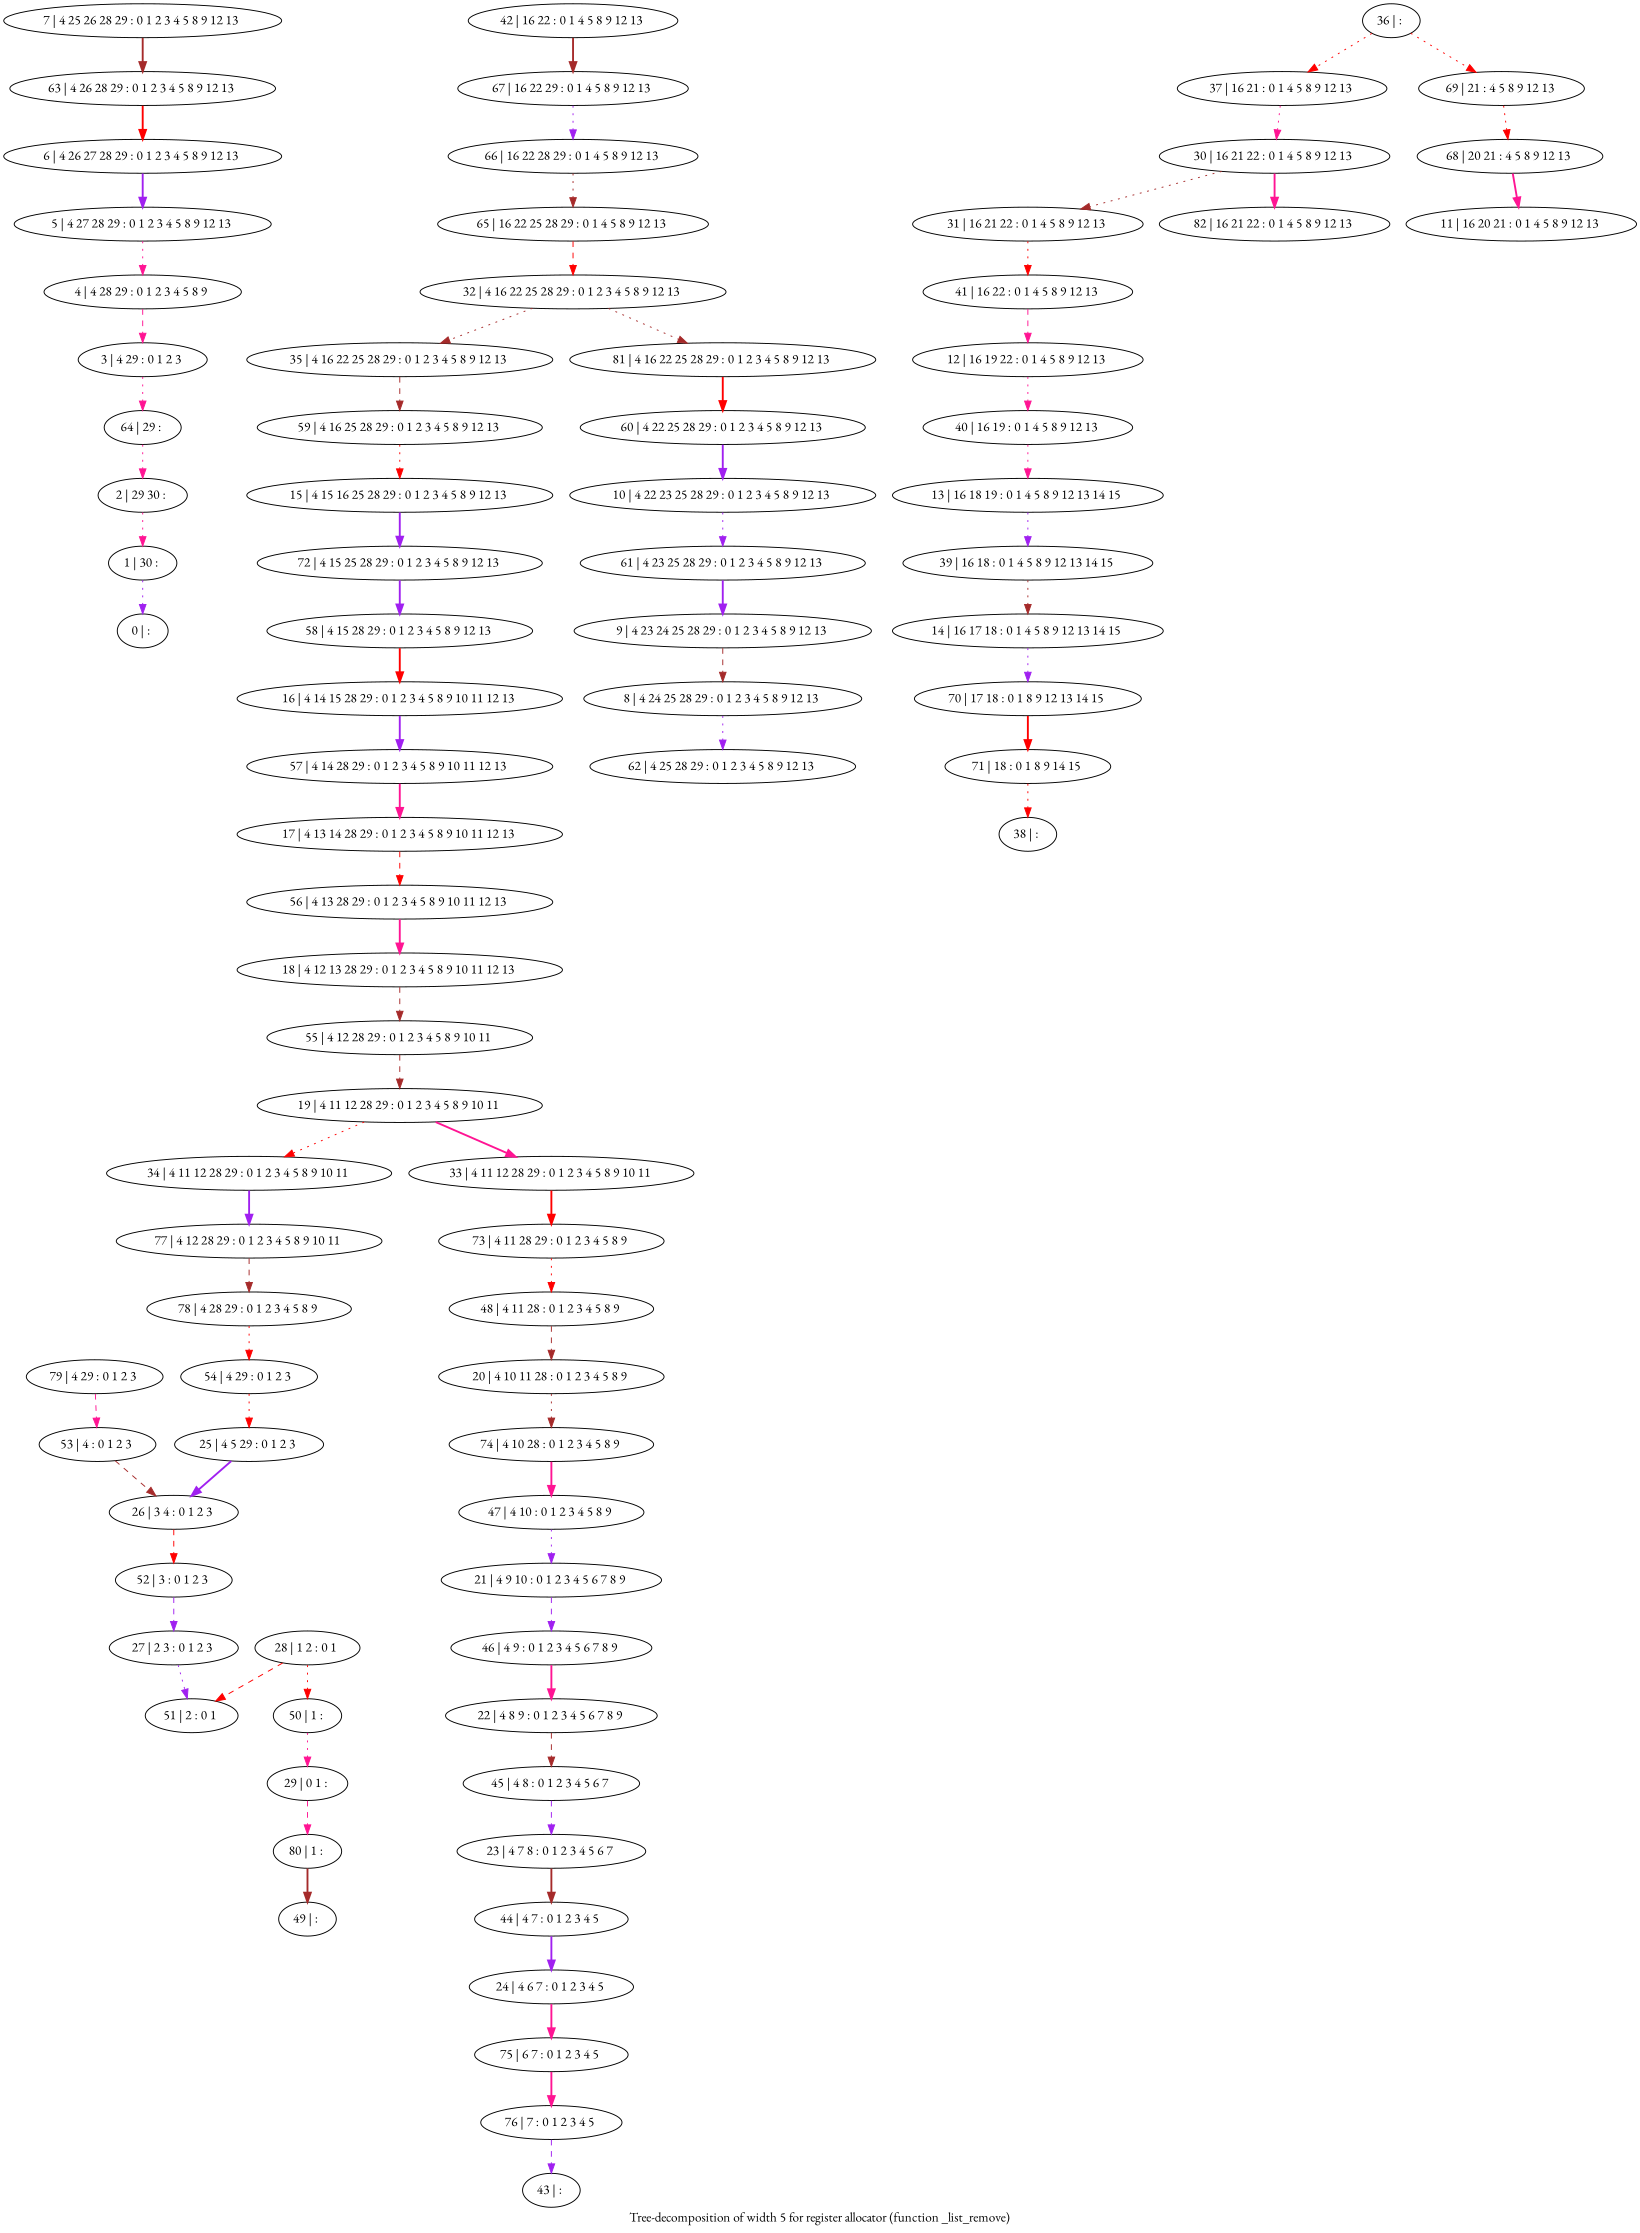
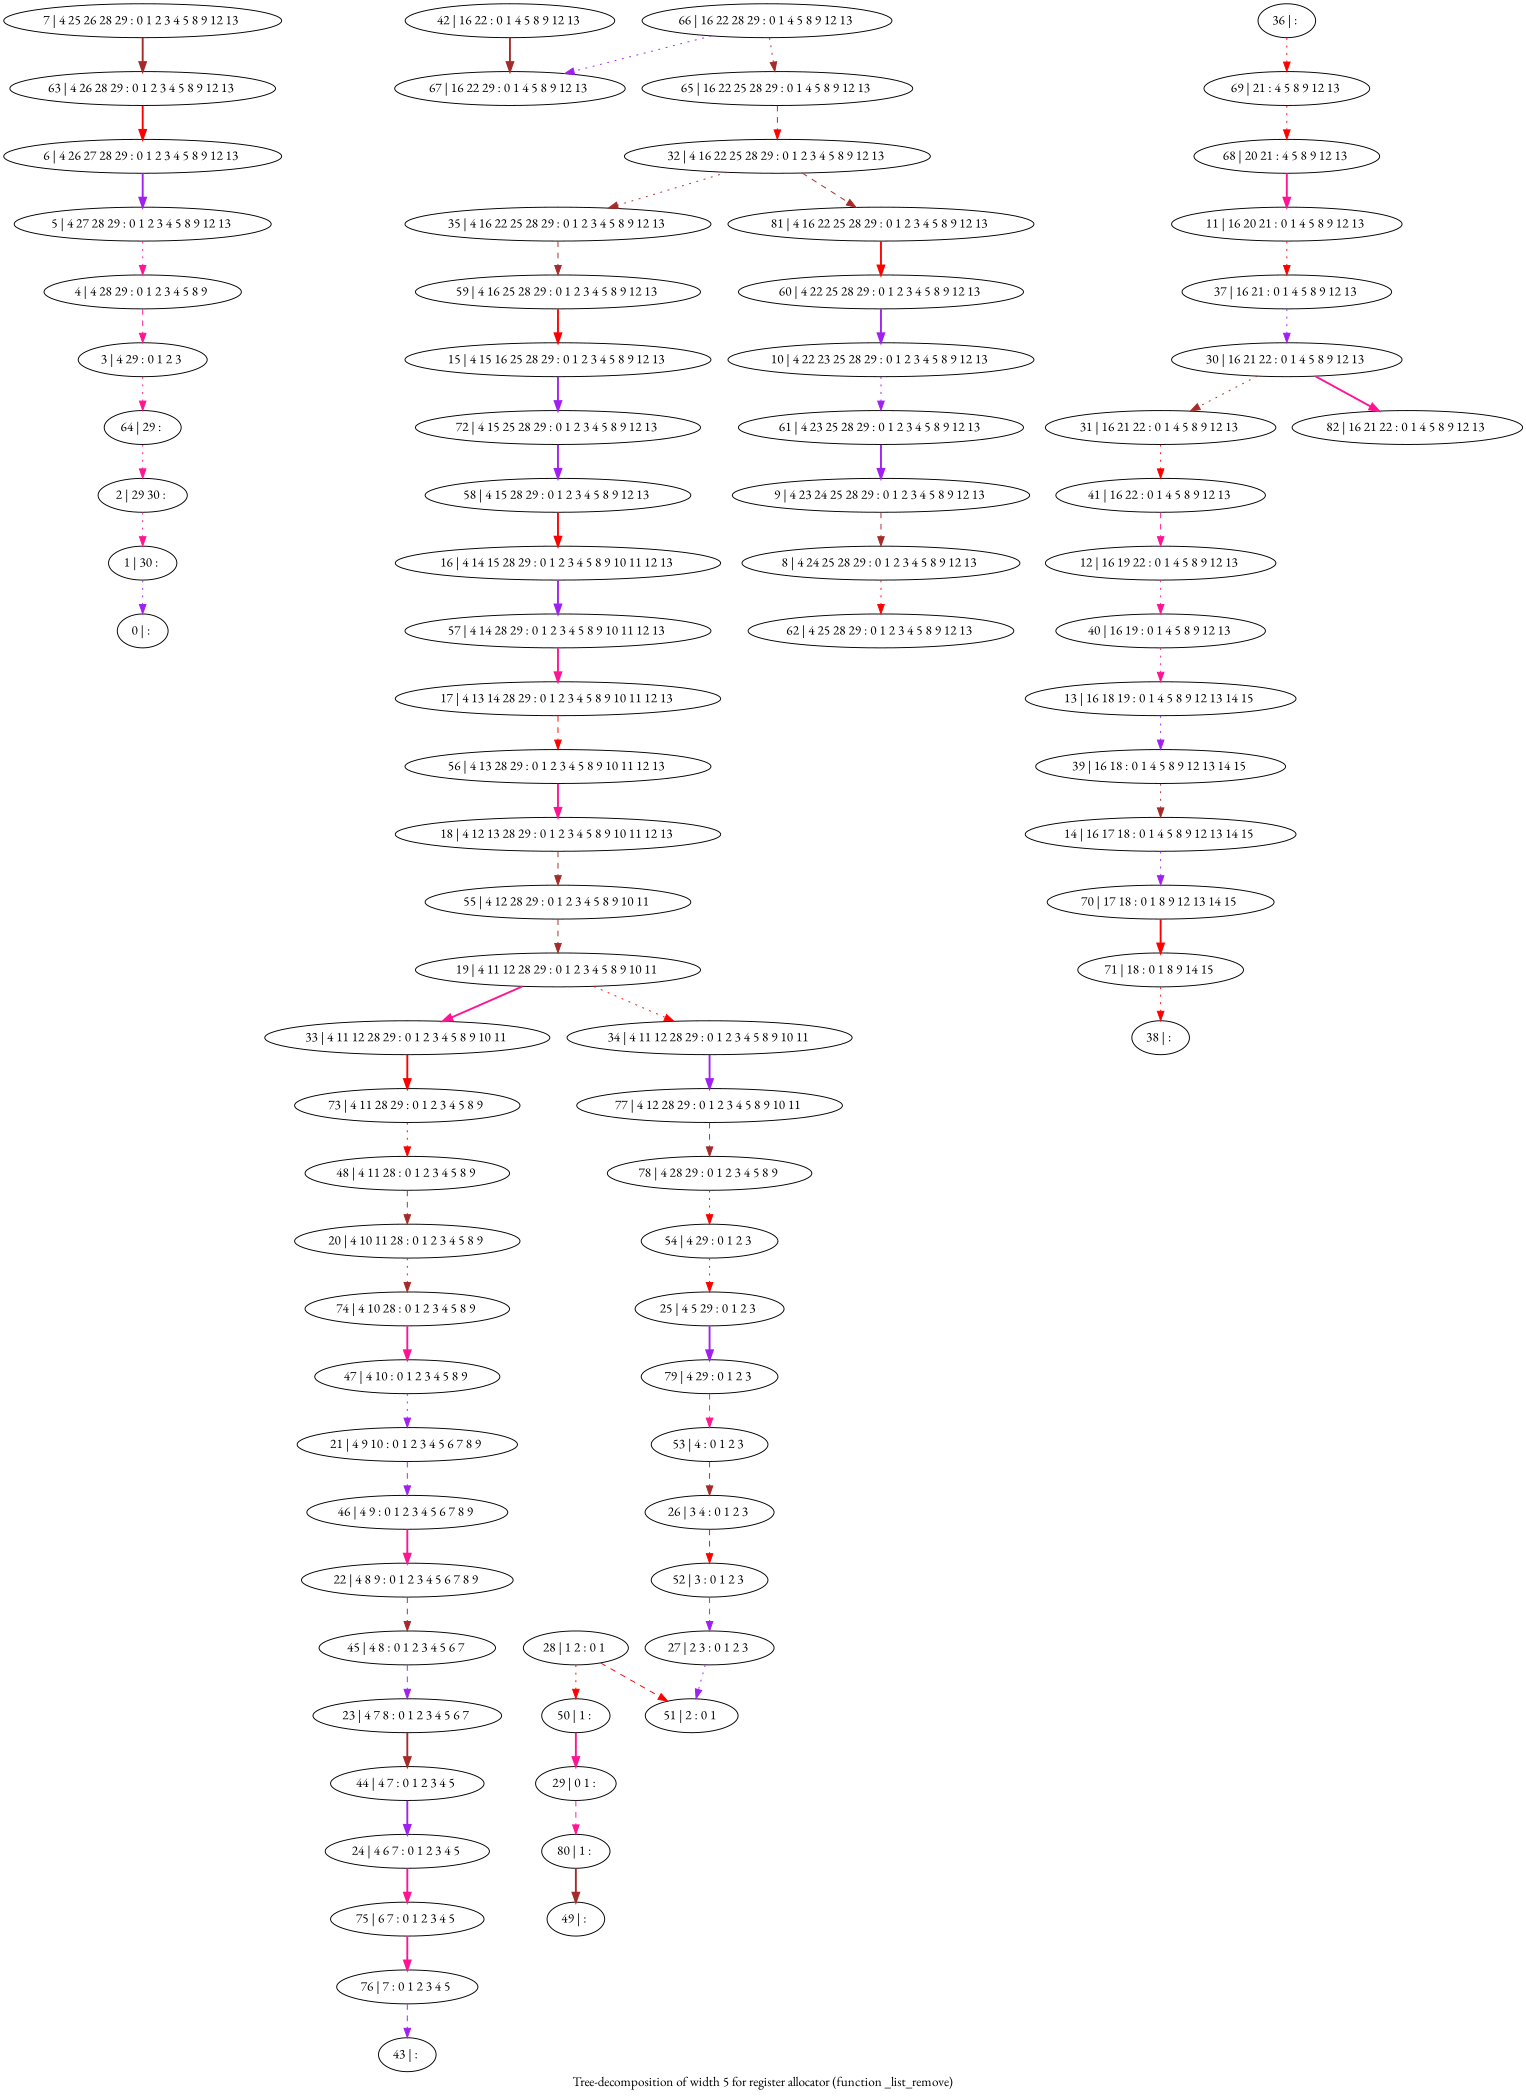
(1344, 50) -> (1287, 253)
(573, 118) -> (643, 54)
(1279, 118) -> (1287, 321)
(644, 324) -> (825, 188)
(400, 457) -> (558, 321)
(723, 728) -> (881, 592)
(215, 1475) -> (710, 1338)
(307, 1745) -> (576, 1745)
